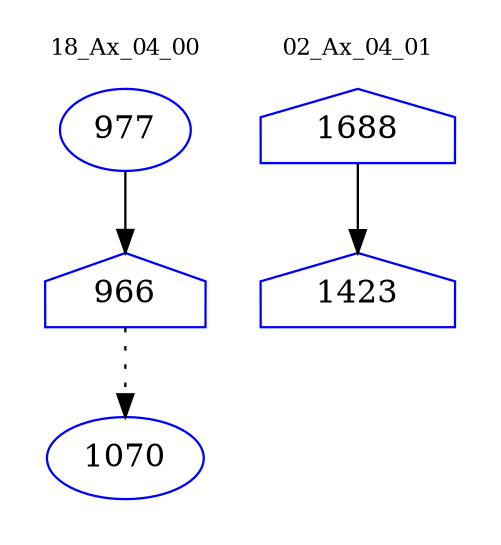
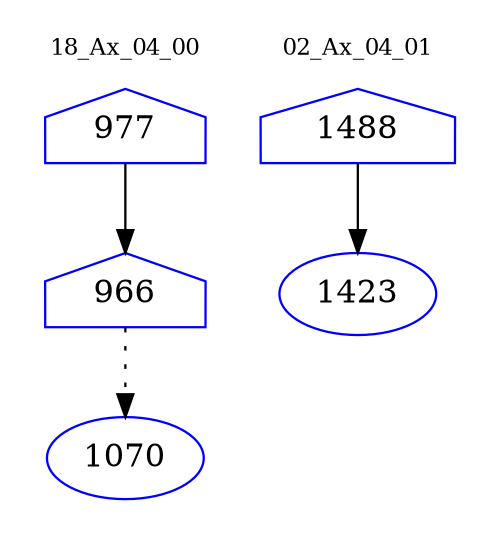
(125, 130) -> (125, 130)
(358, 130) -> (358, 130)
(358, 294) -> (358, 294)
